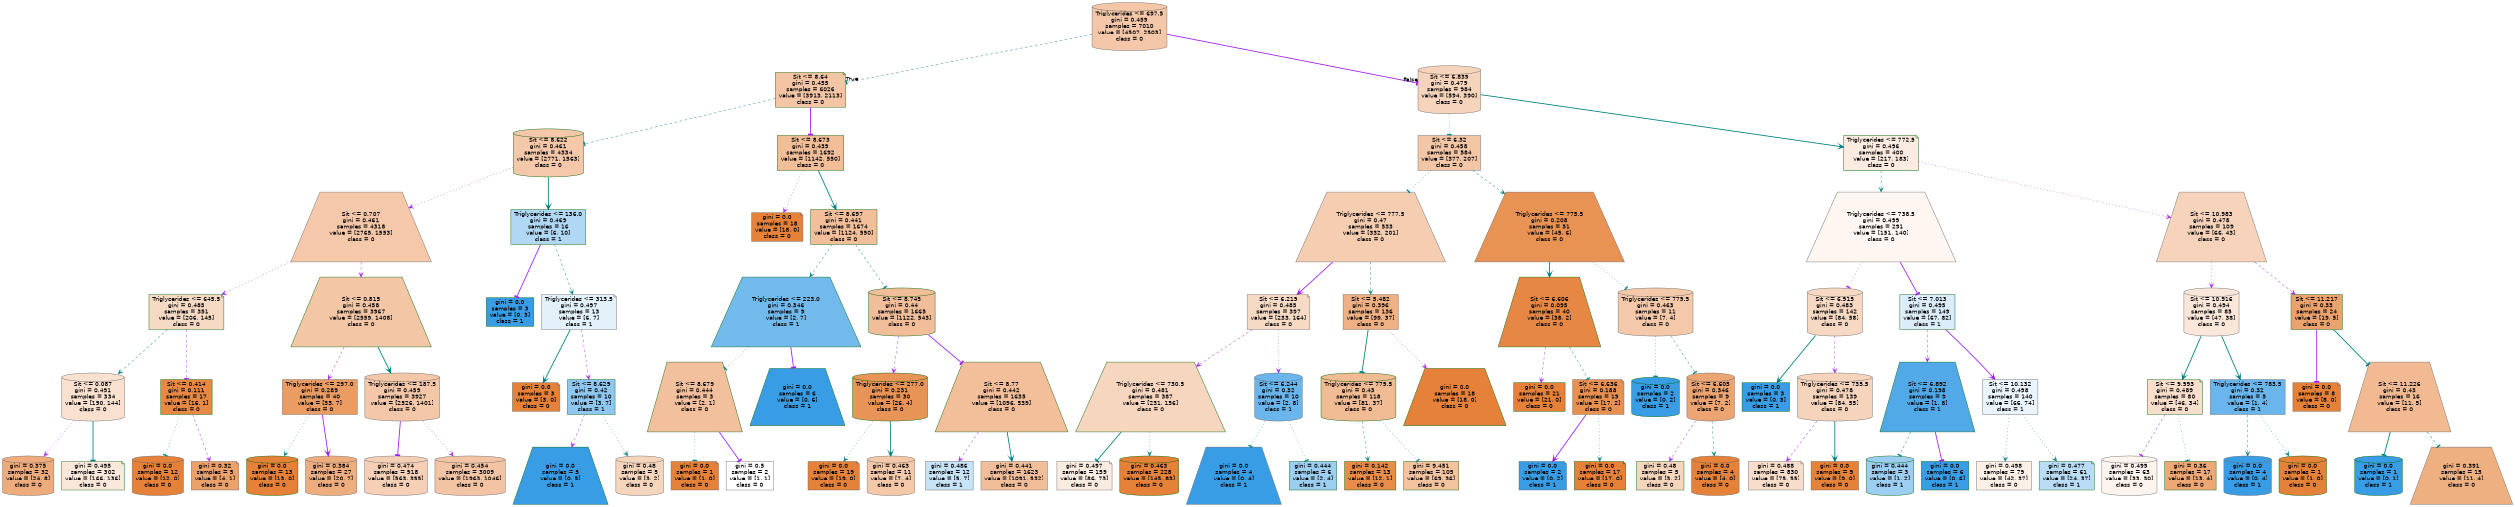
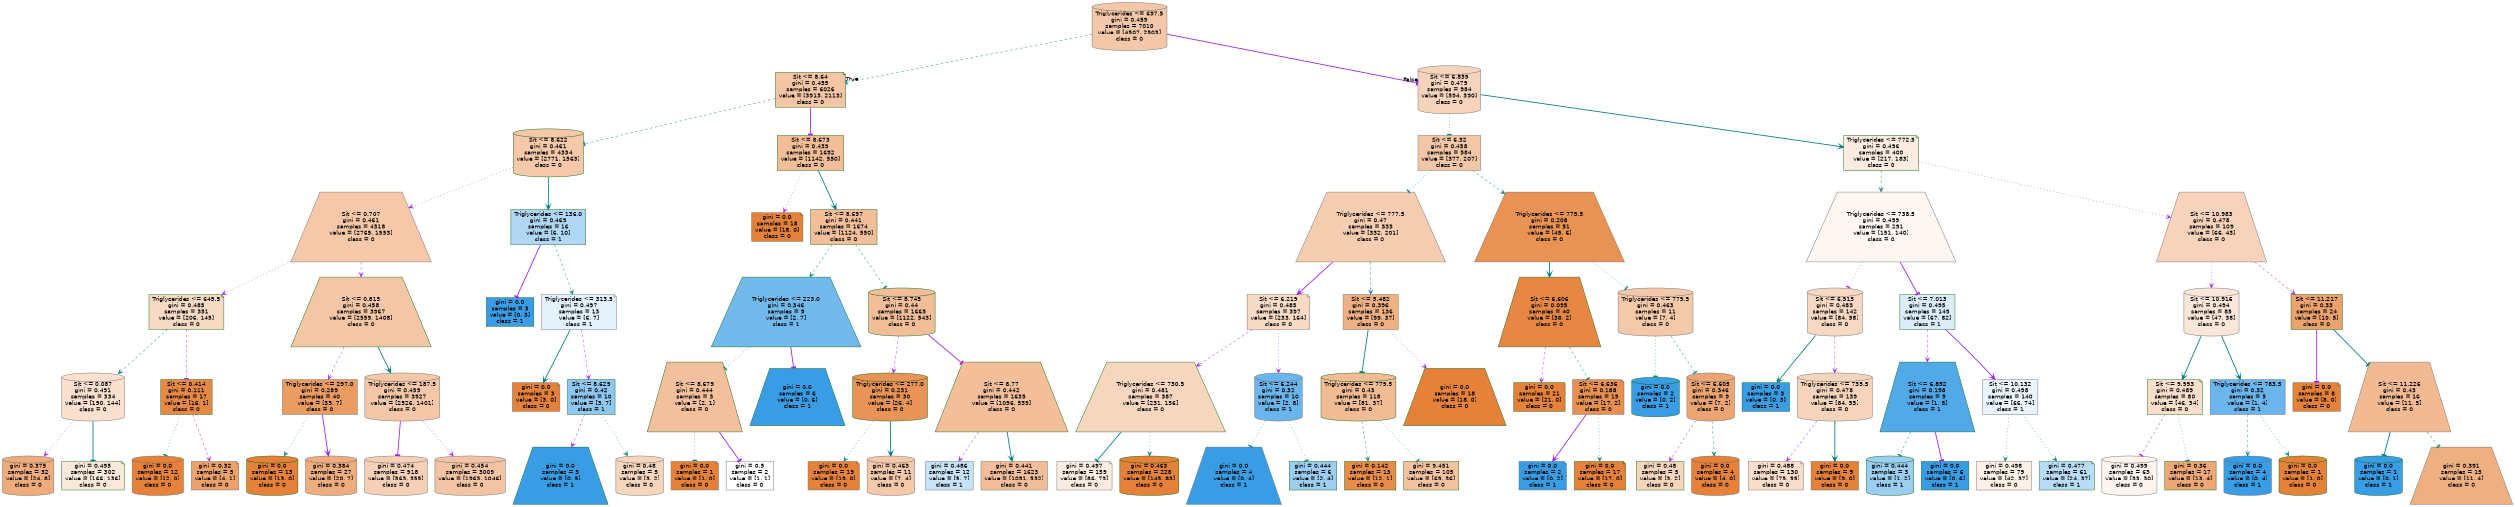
(1776, 476) -> (1776, 476)
